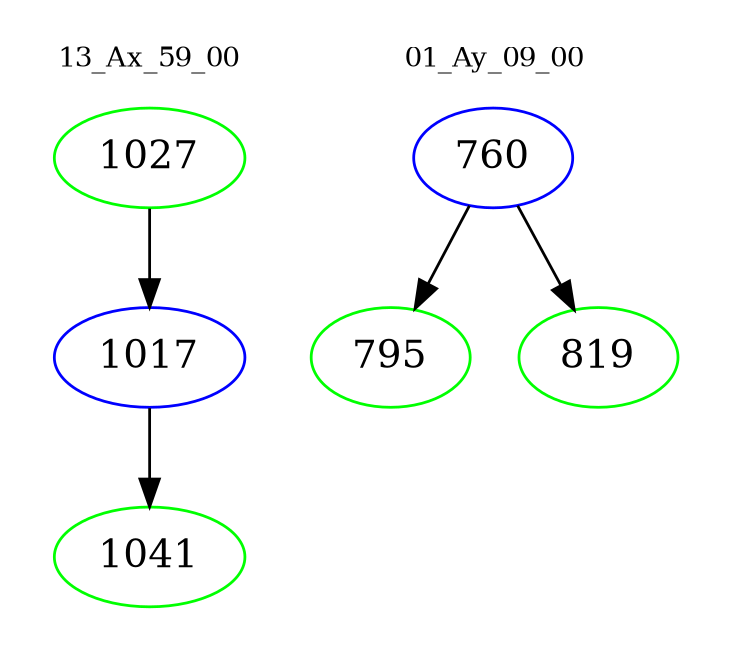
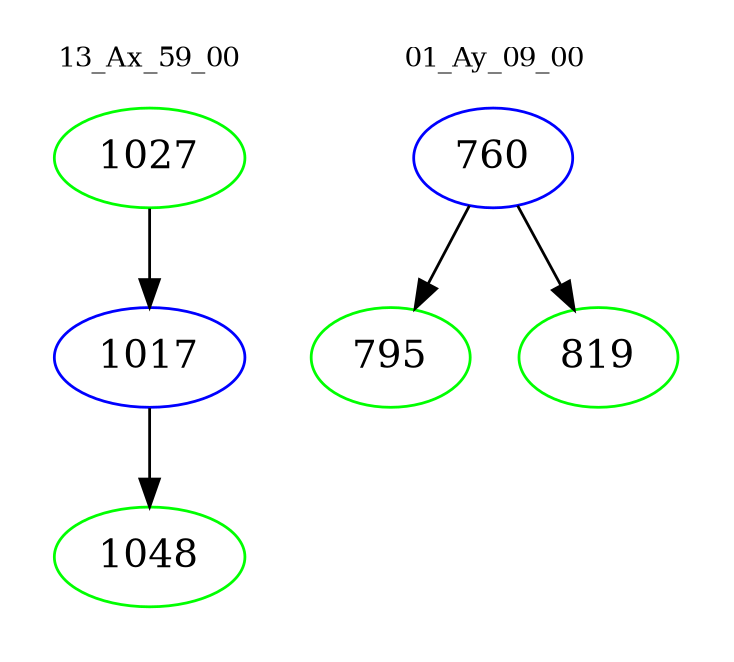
(150, 557) -> (150, 557)
